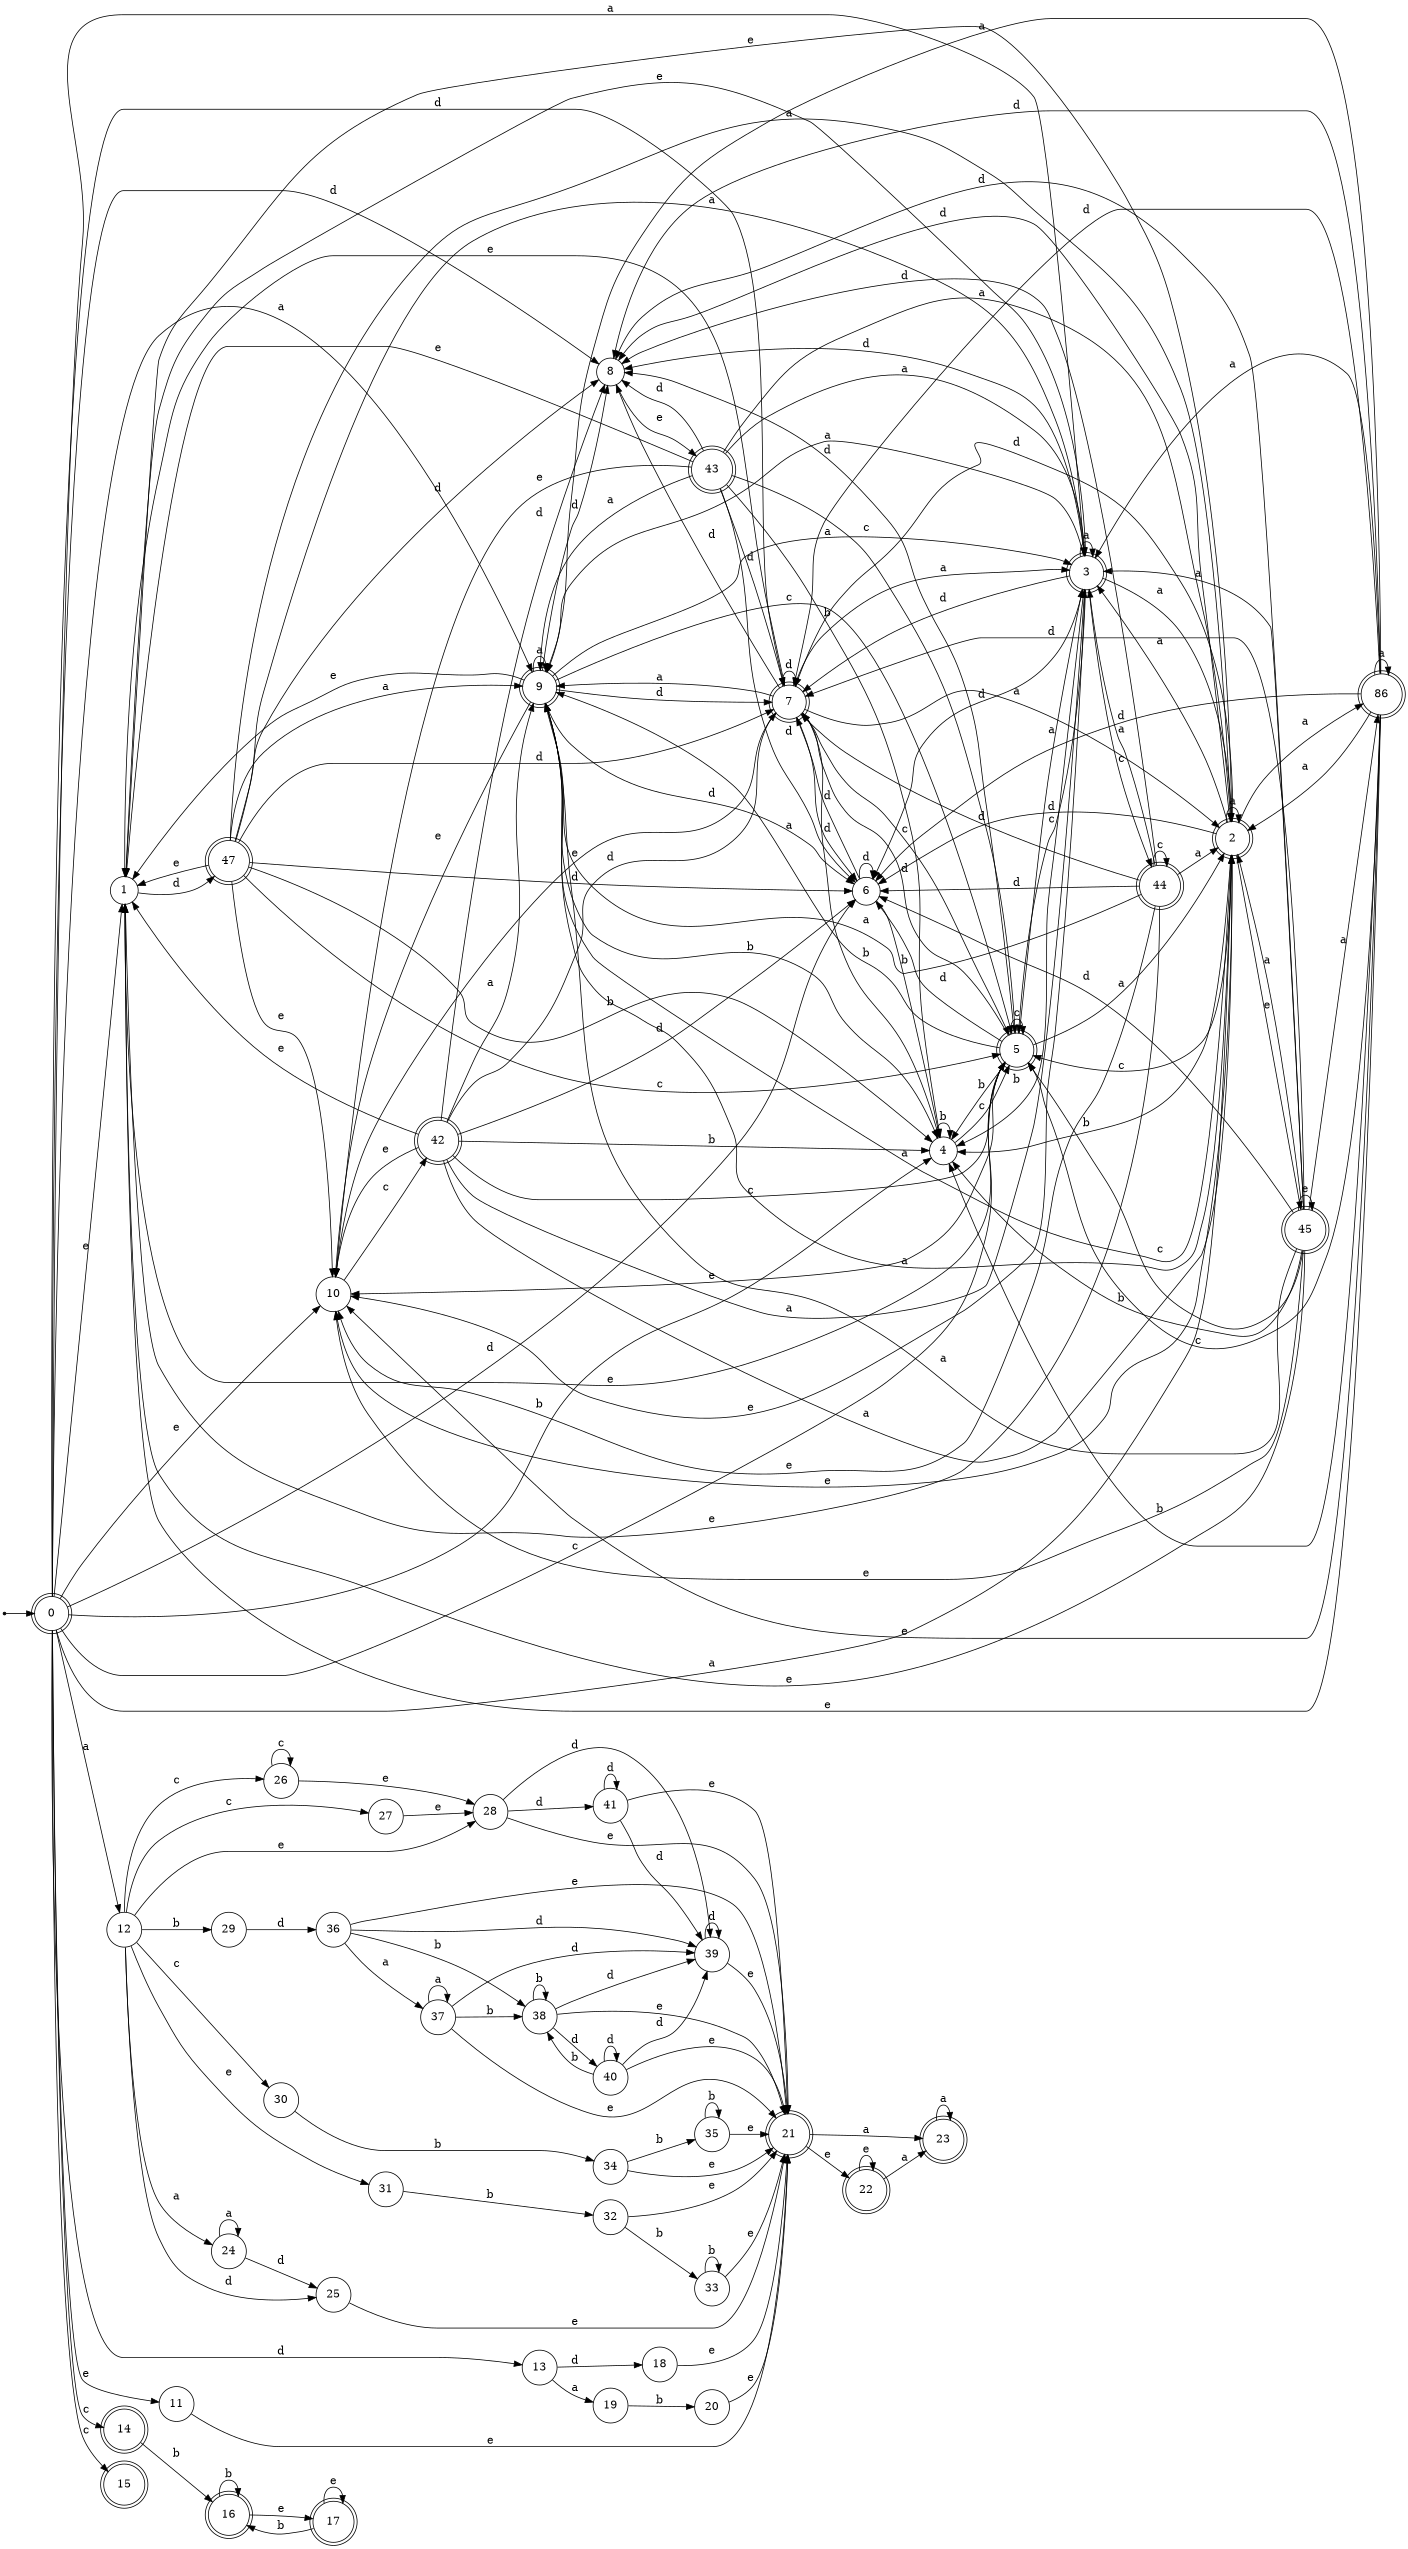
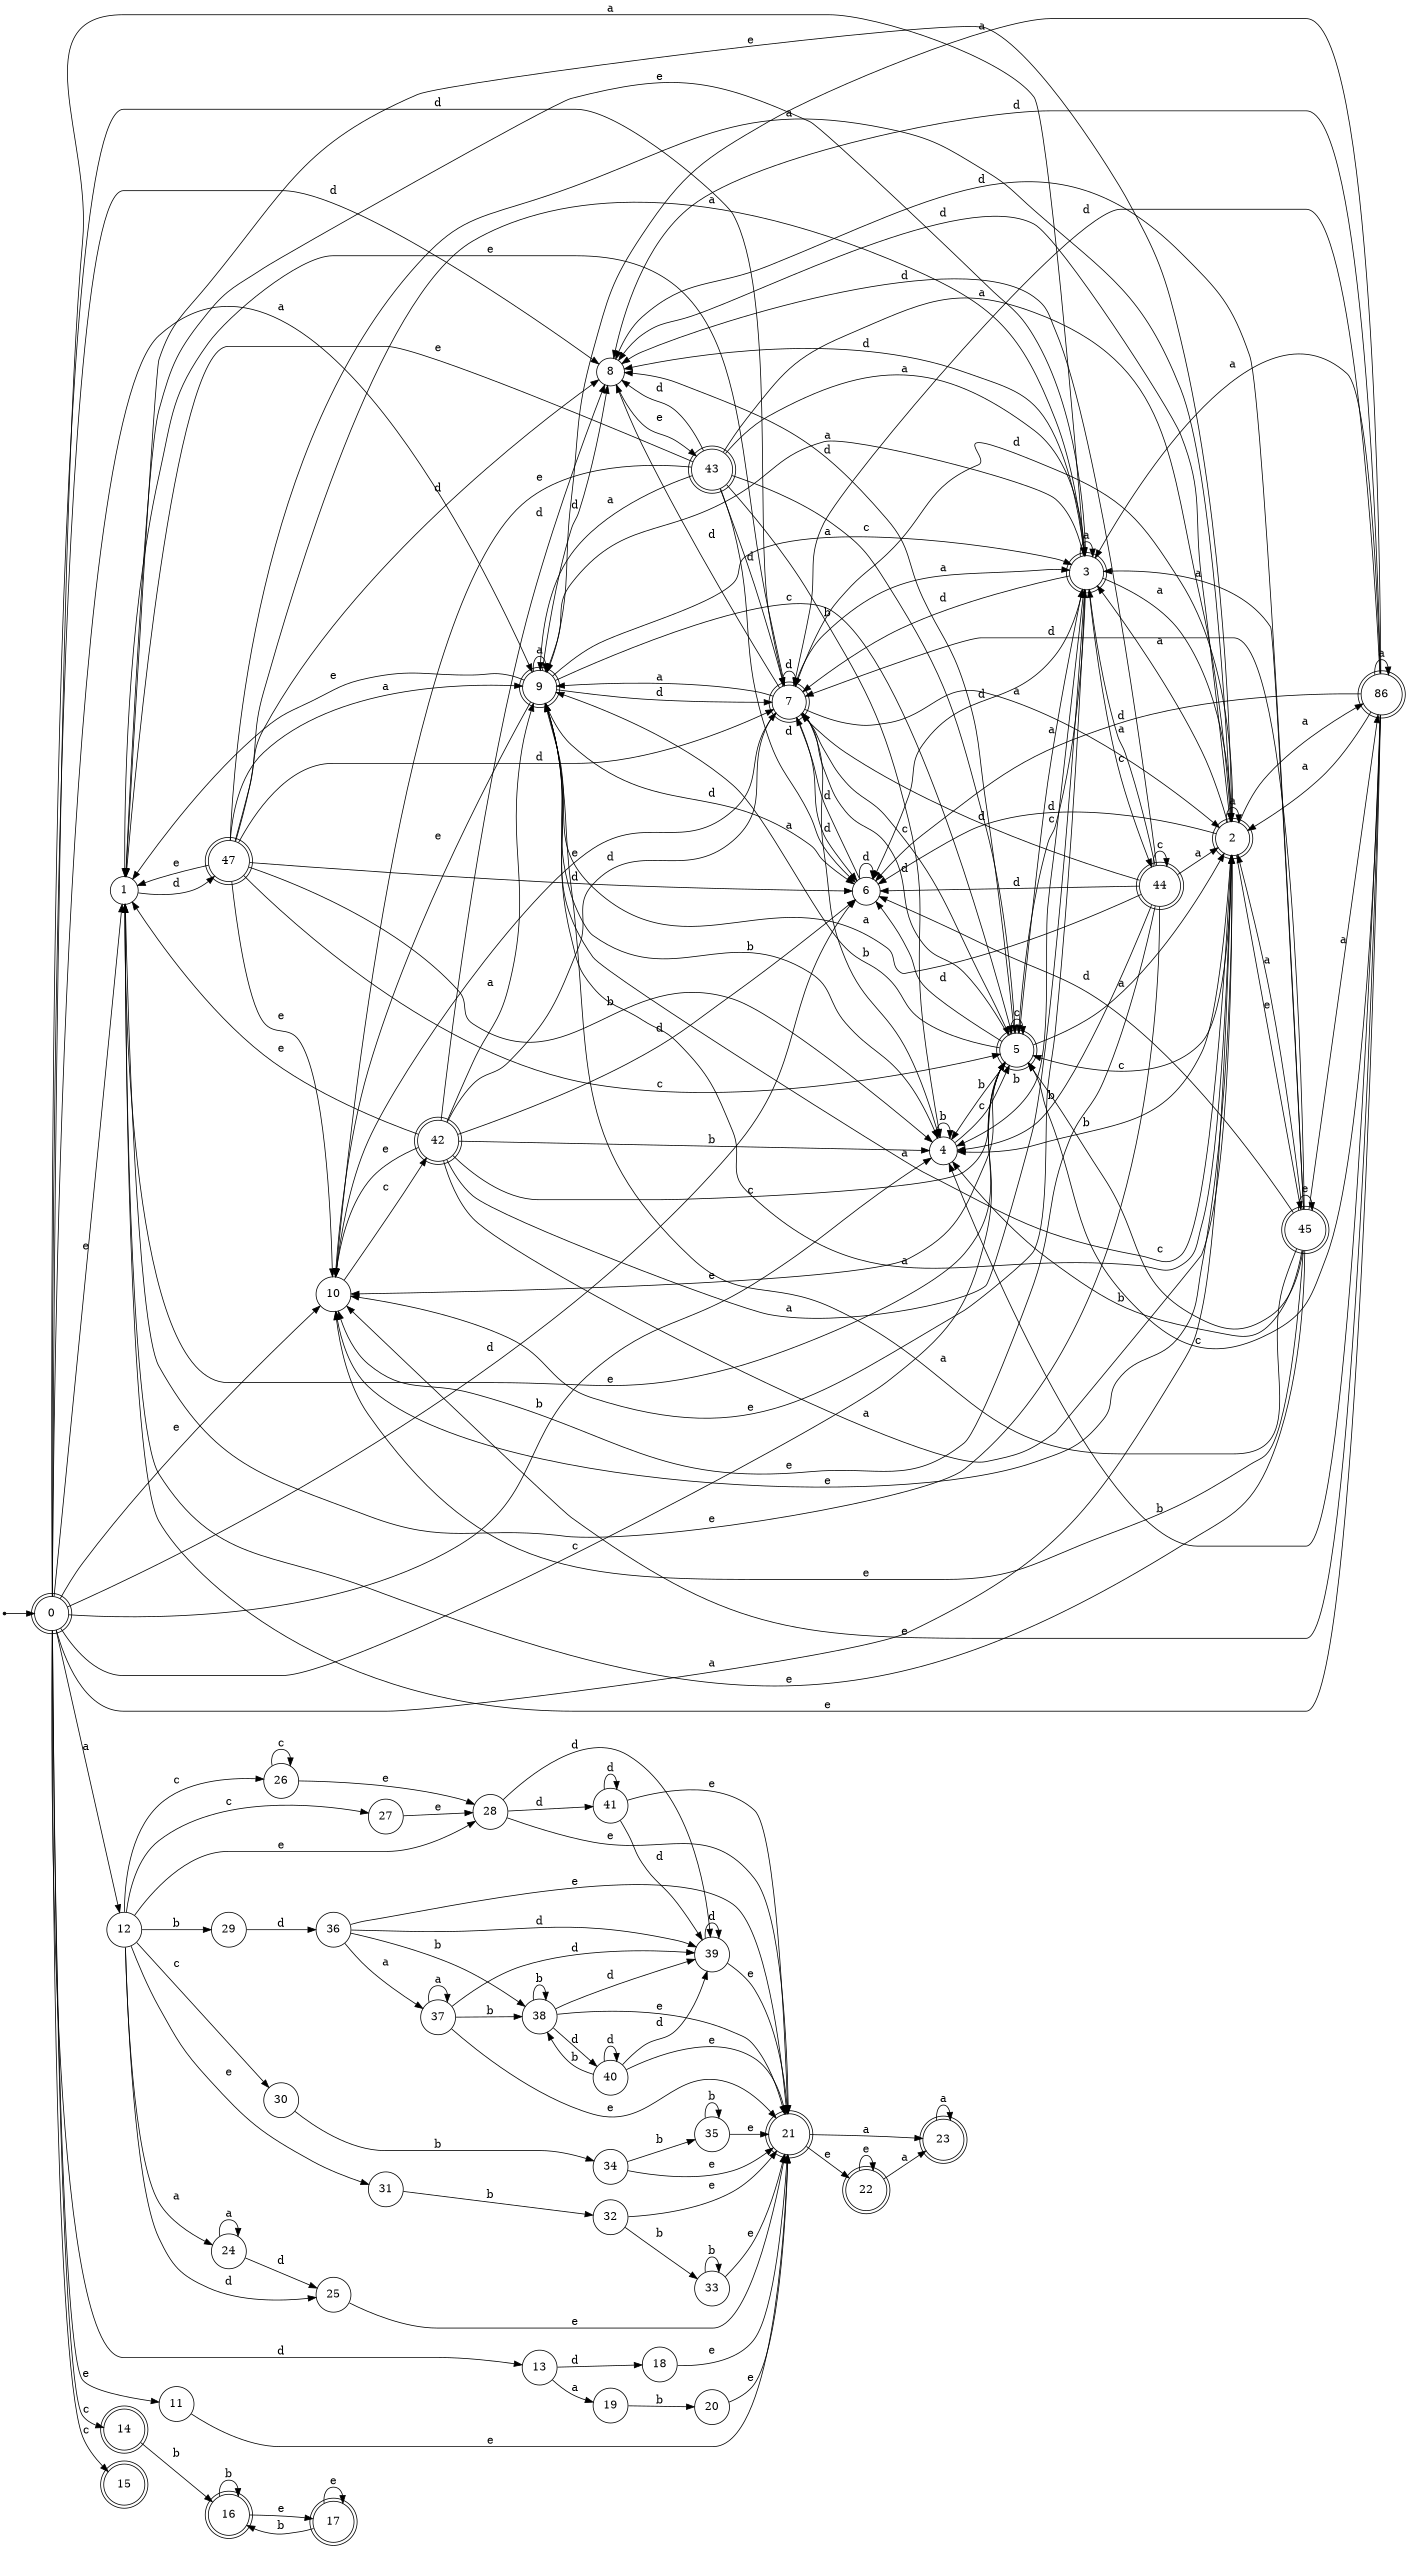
(915, 1025) -> (1084, 1053)
